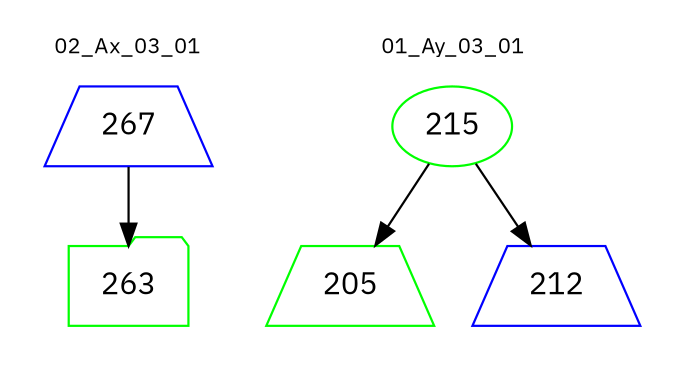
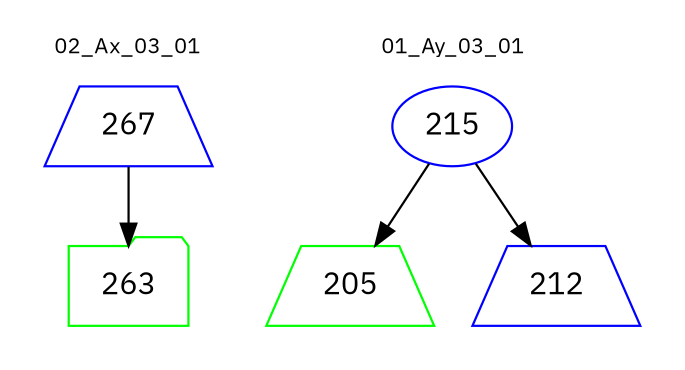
(452, 126) -> (452, 126)
